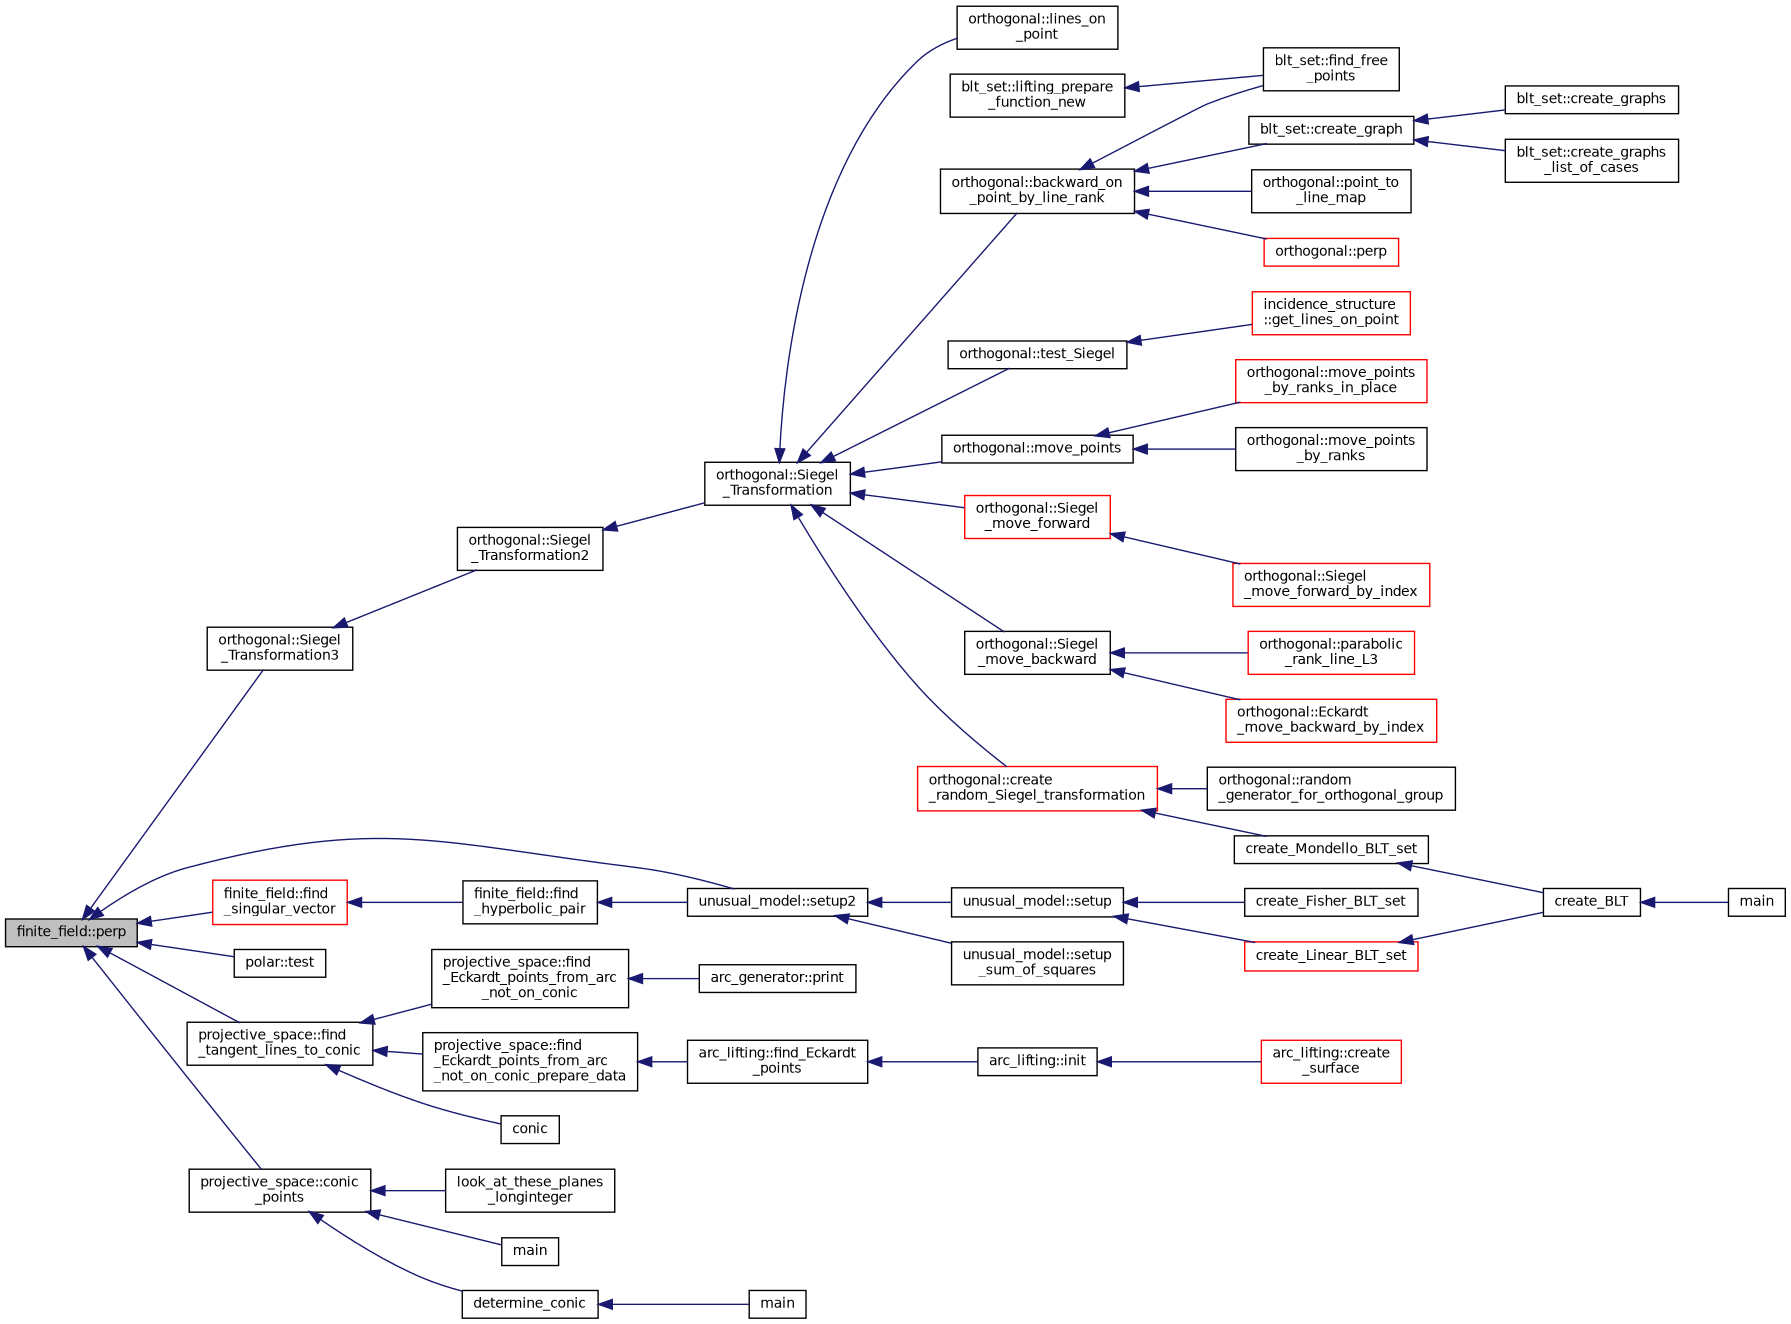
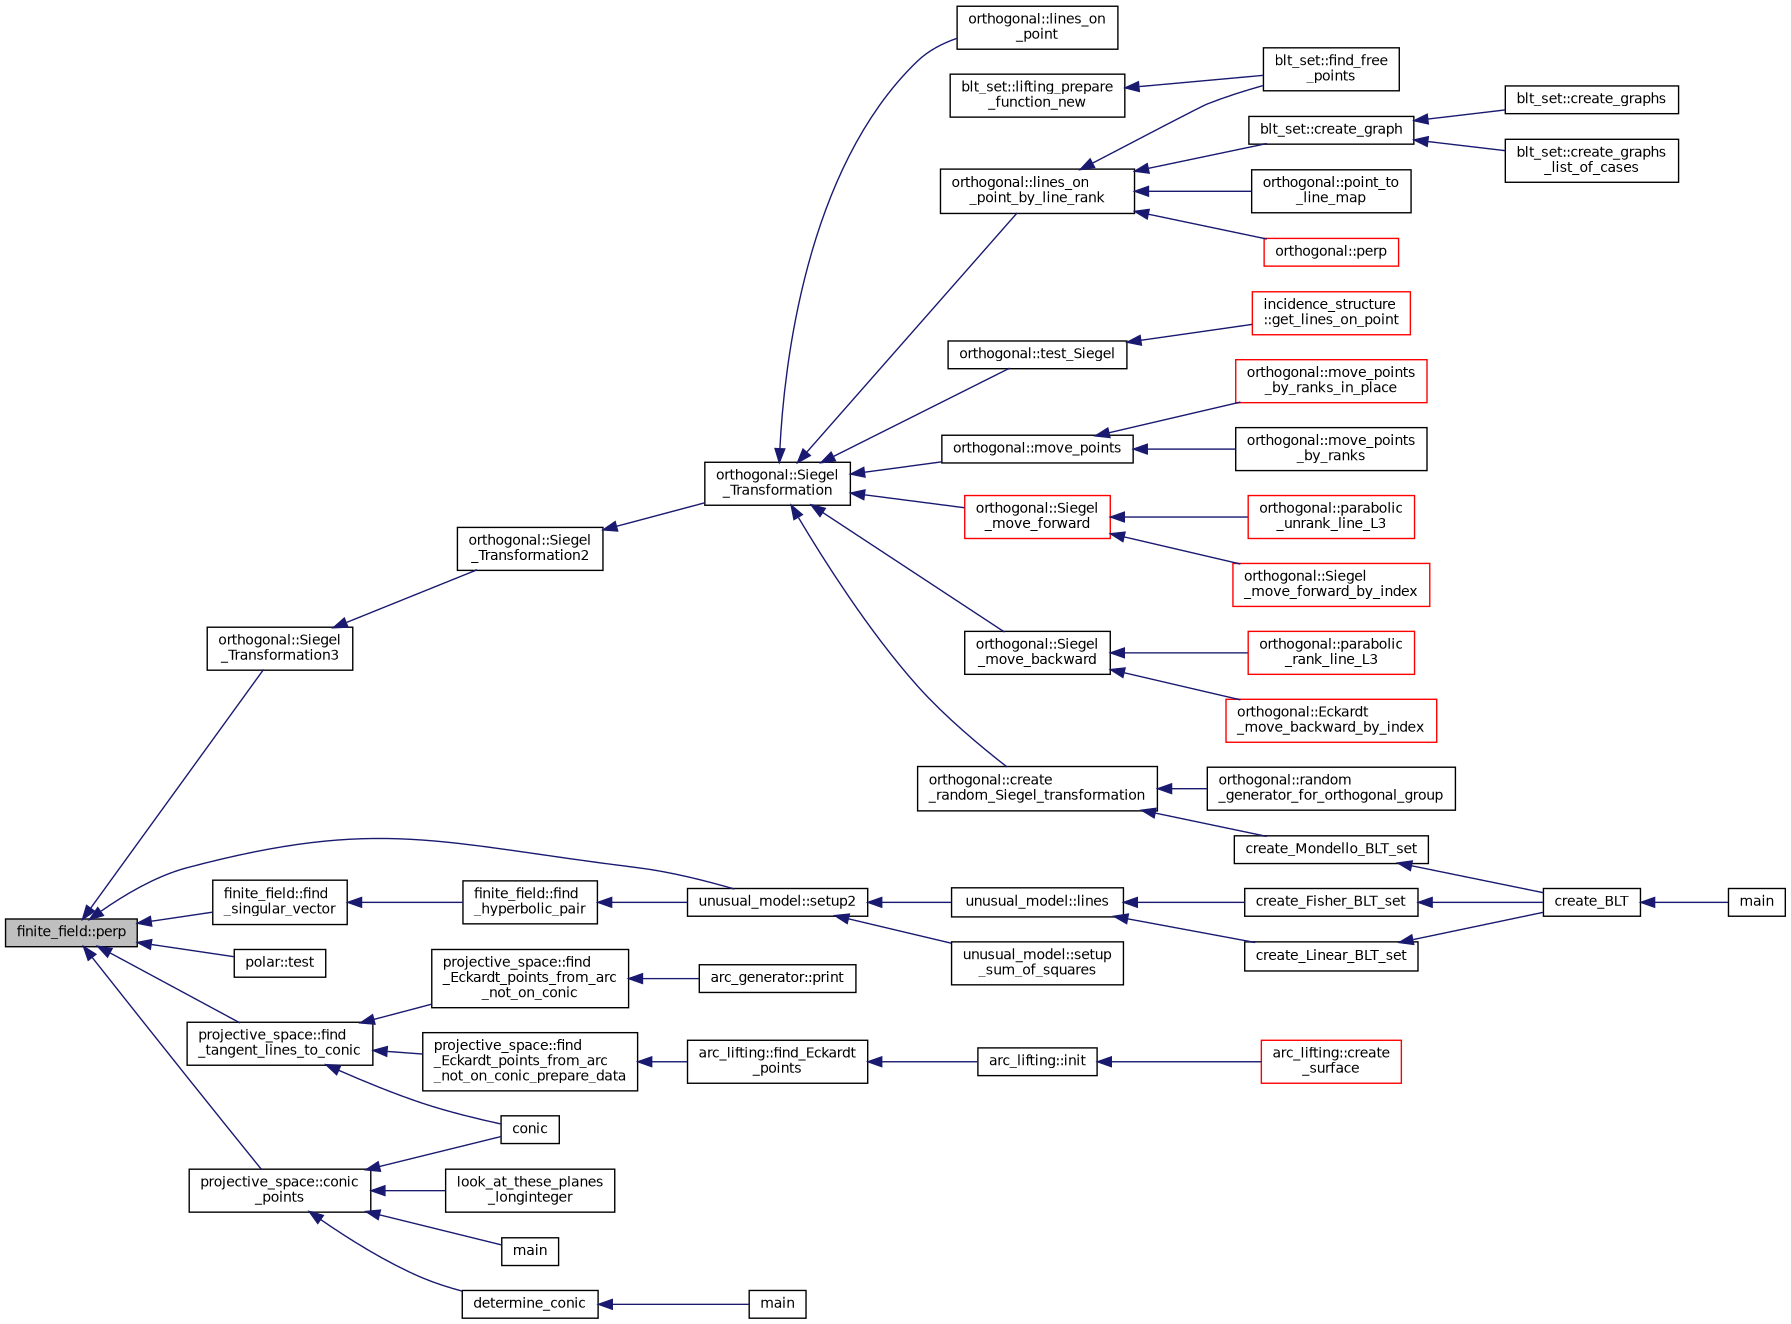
(1038, 191) -> (1038, 191)
none -> (1331, 517)
(1038, 789) -> (1038, 789)
(280, 902) -> (280, 902)
(1038, 902) -> (1038, 902)
none -> (1488, 902)
(1331, 956) -> (1331, 956)
none -> (440, 1151)
